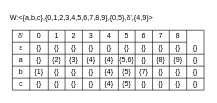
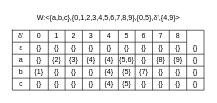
(81, 18) -> (108, 18)
